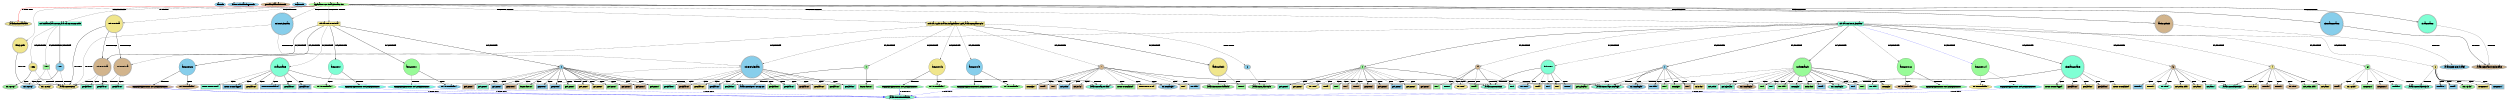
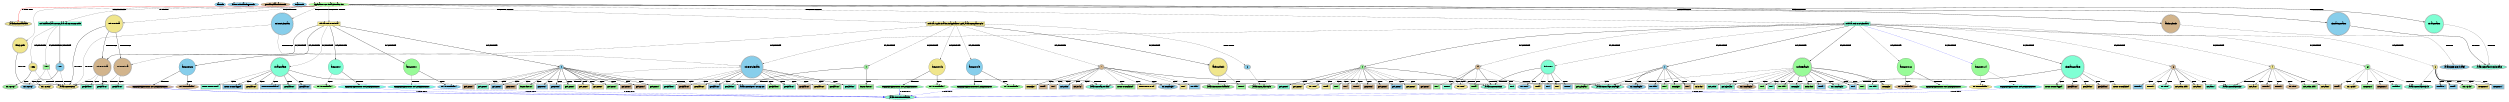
(2489, 67) -> (2489, 67)
(2248, 82) -> (2249, 82)
